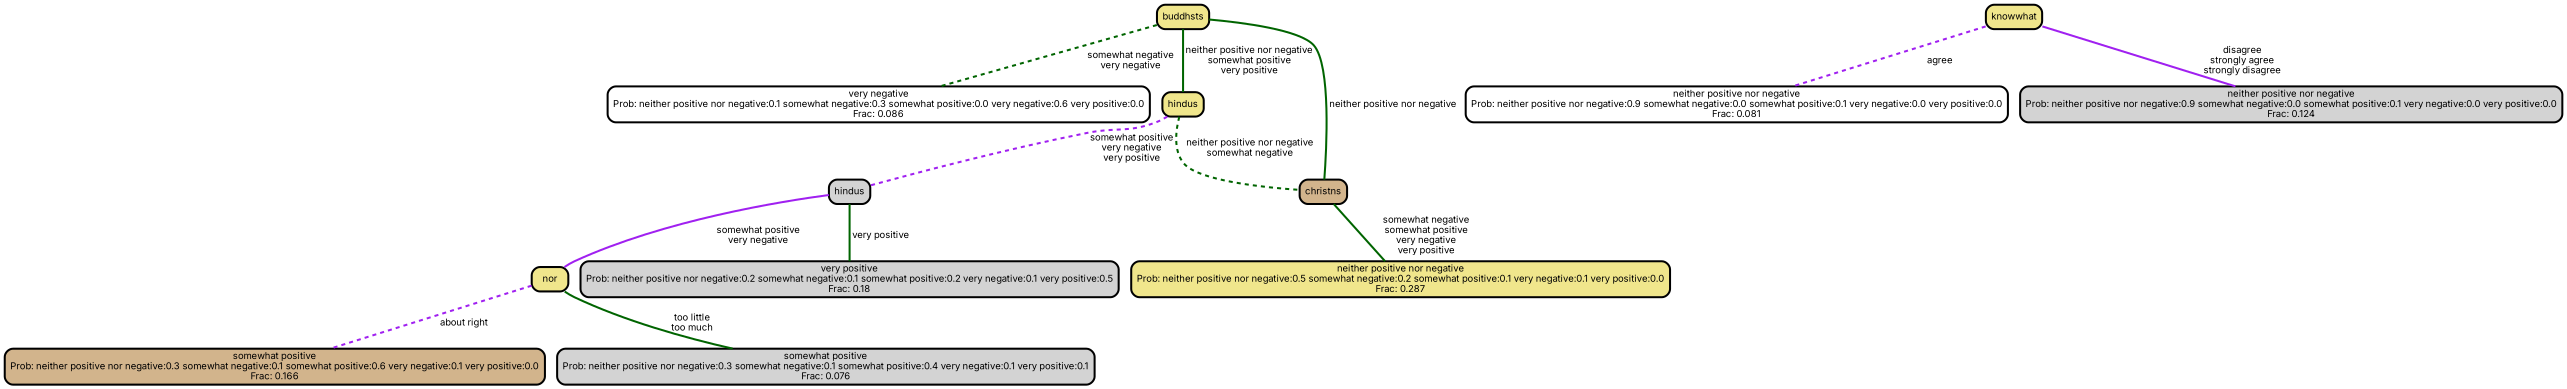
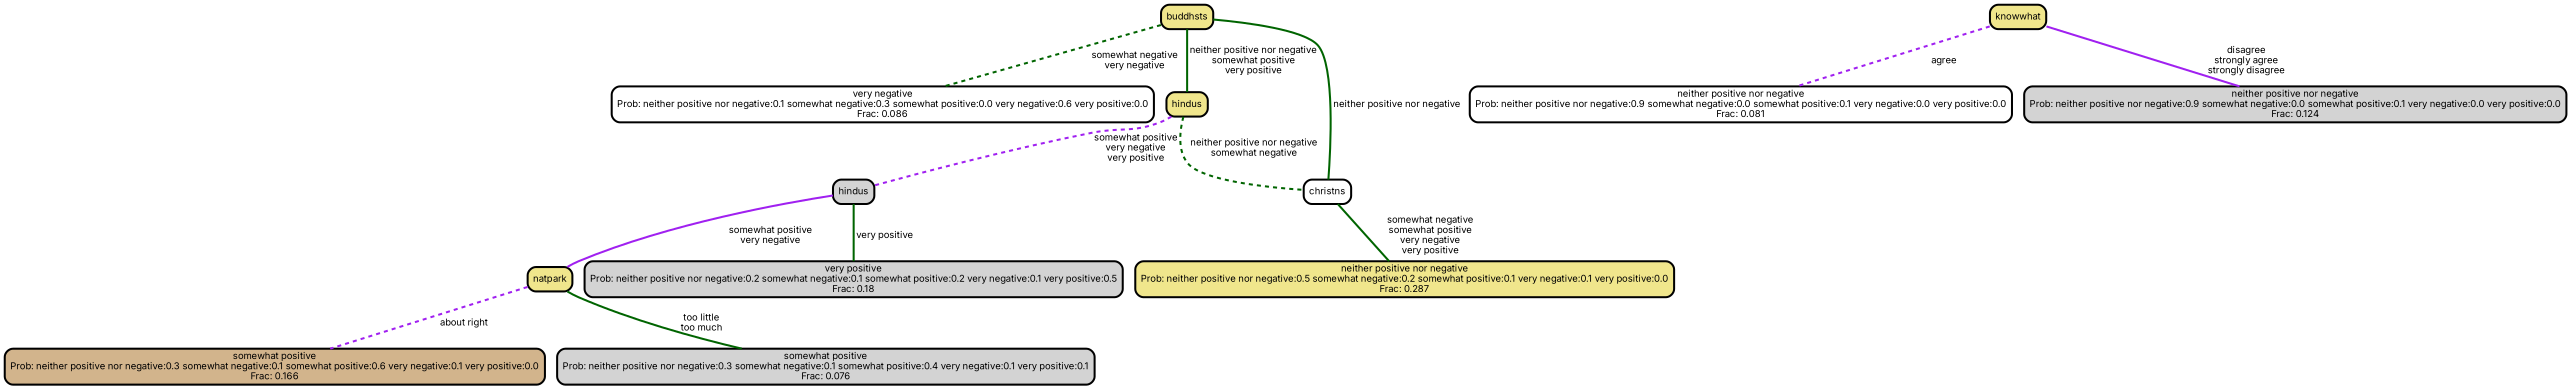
(1323, 192) -> (1327, 192)
(550, 279) -> (550, 279)
